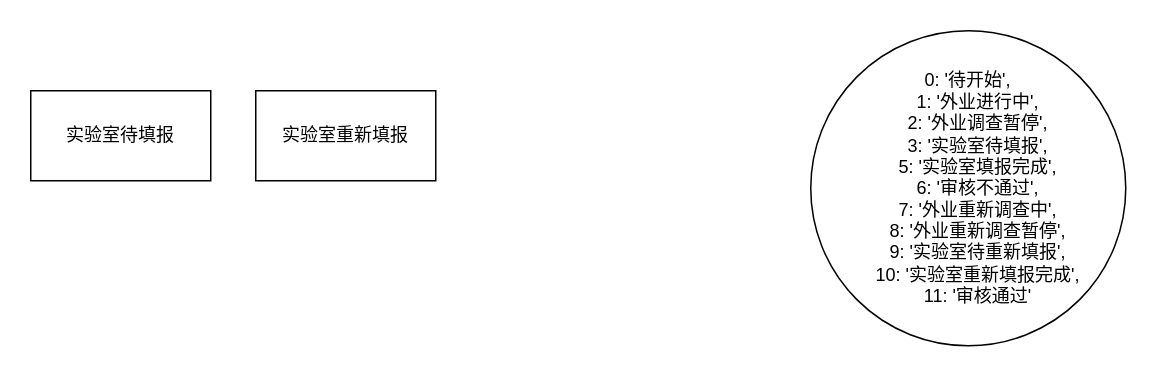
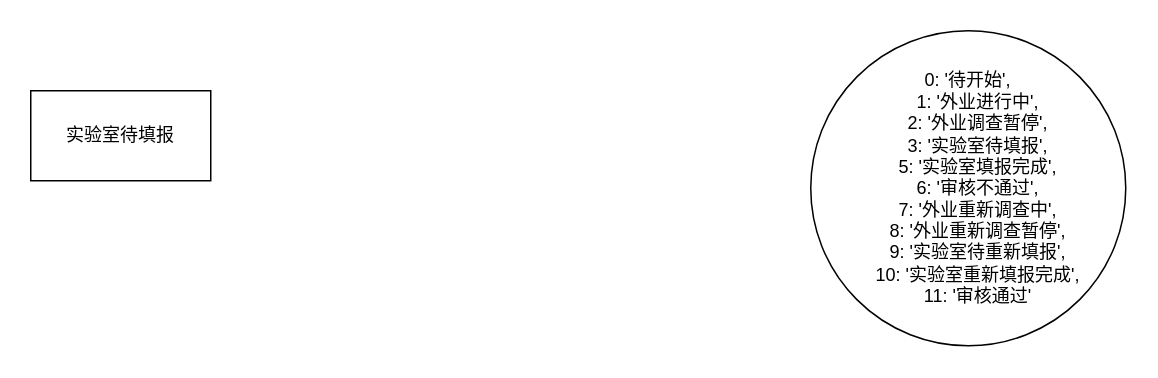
(346, 136) -> none
